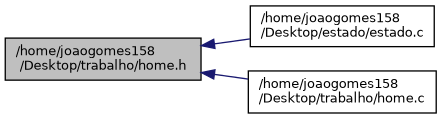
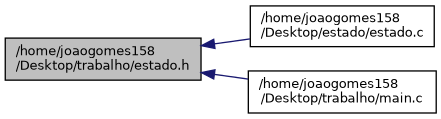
(103, 59) -> (103, 59)
(342, 92) -> (342, 92)
